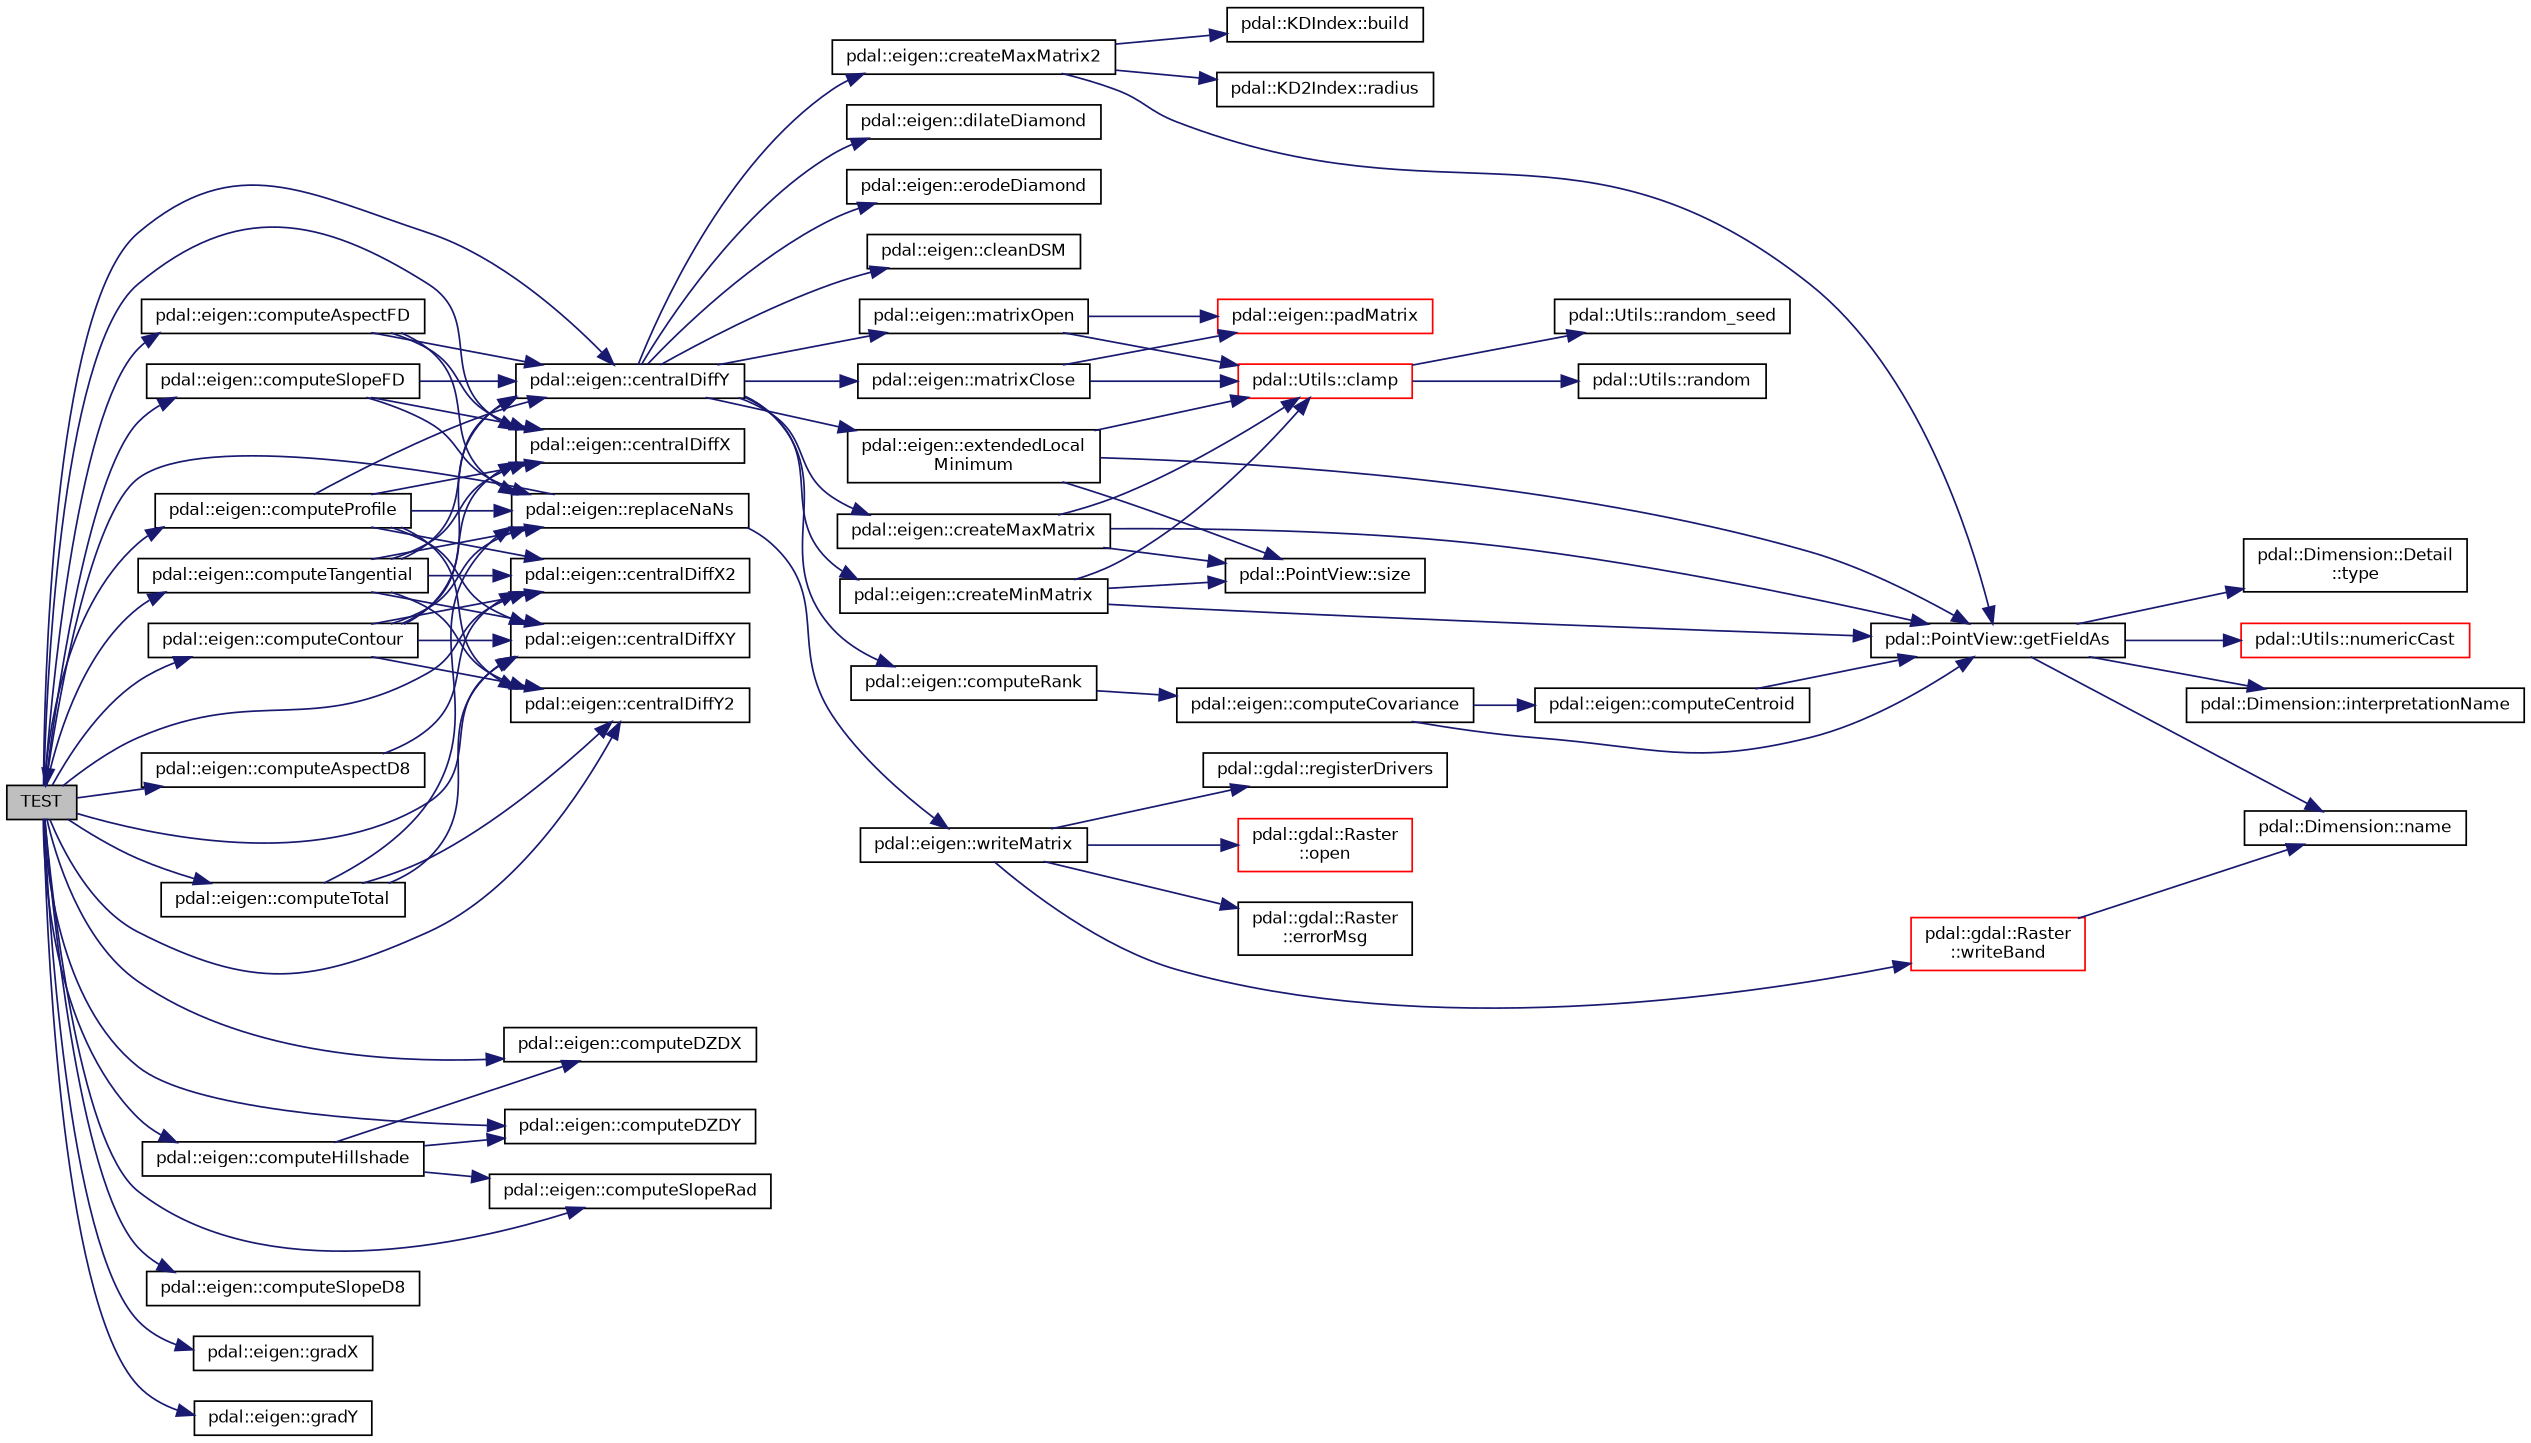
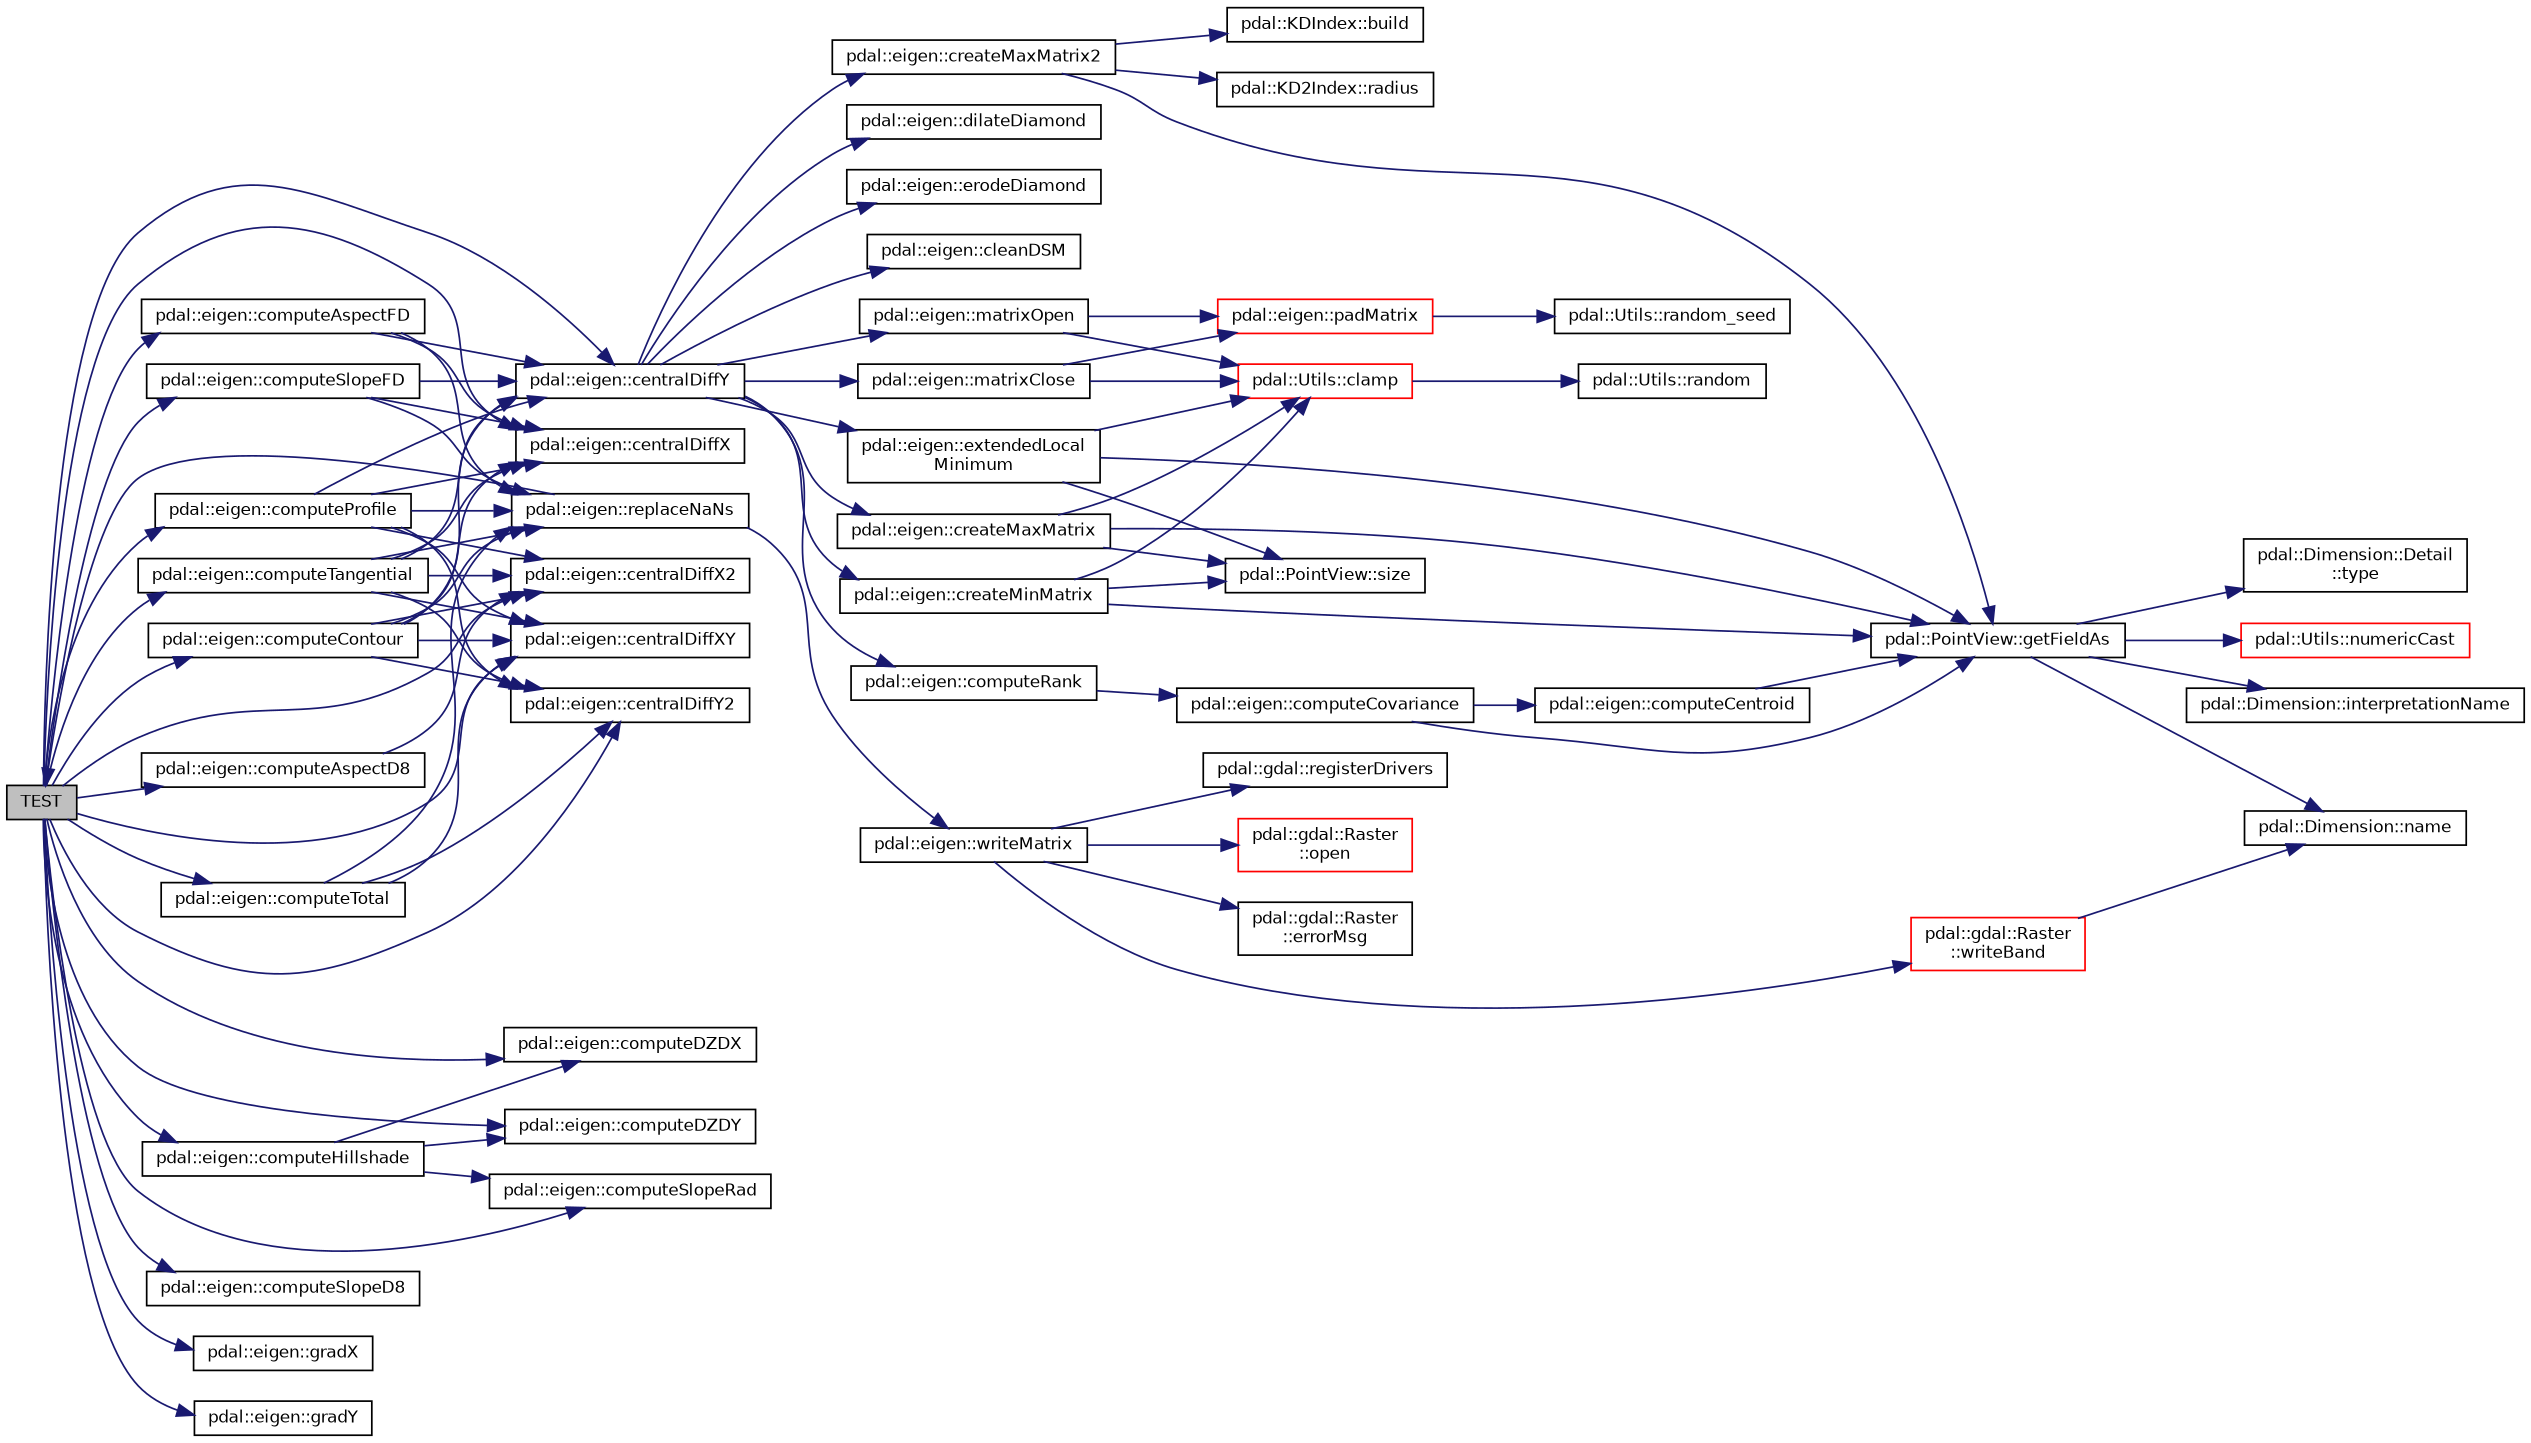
(1490, 350) -> (1485, 316)
